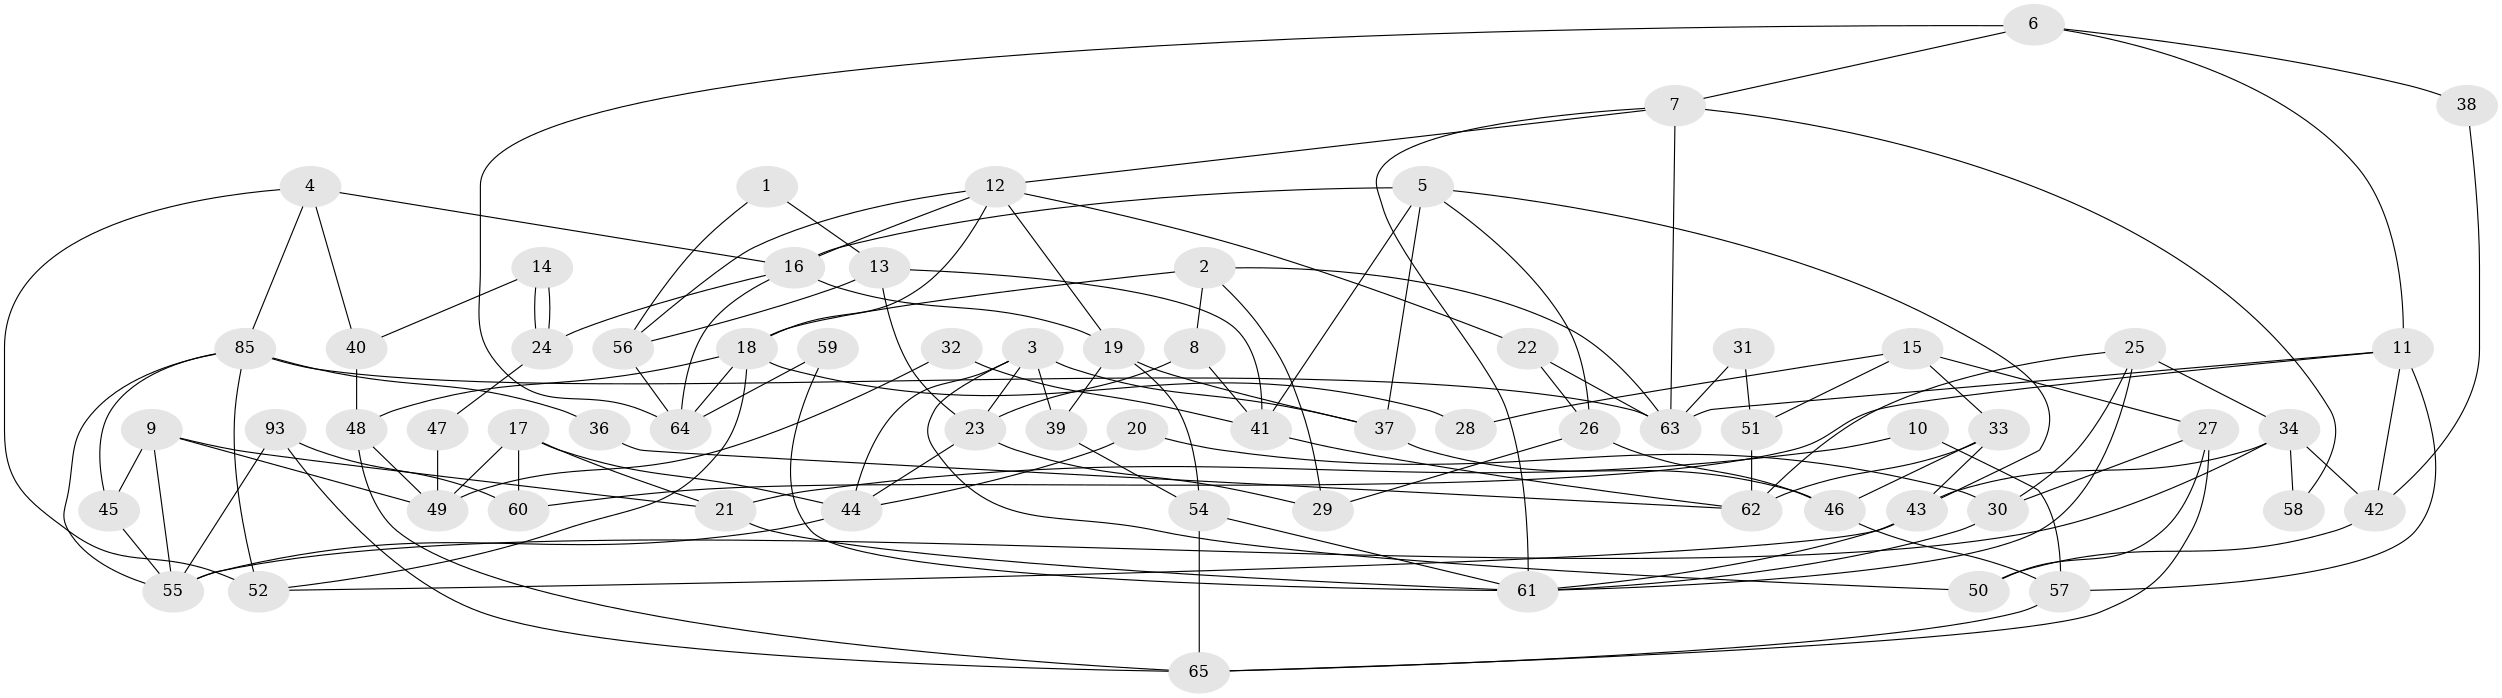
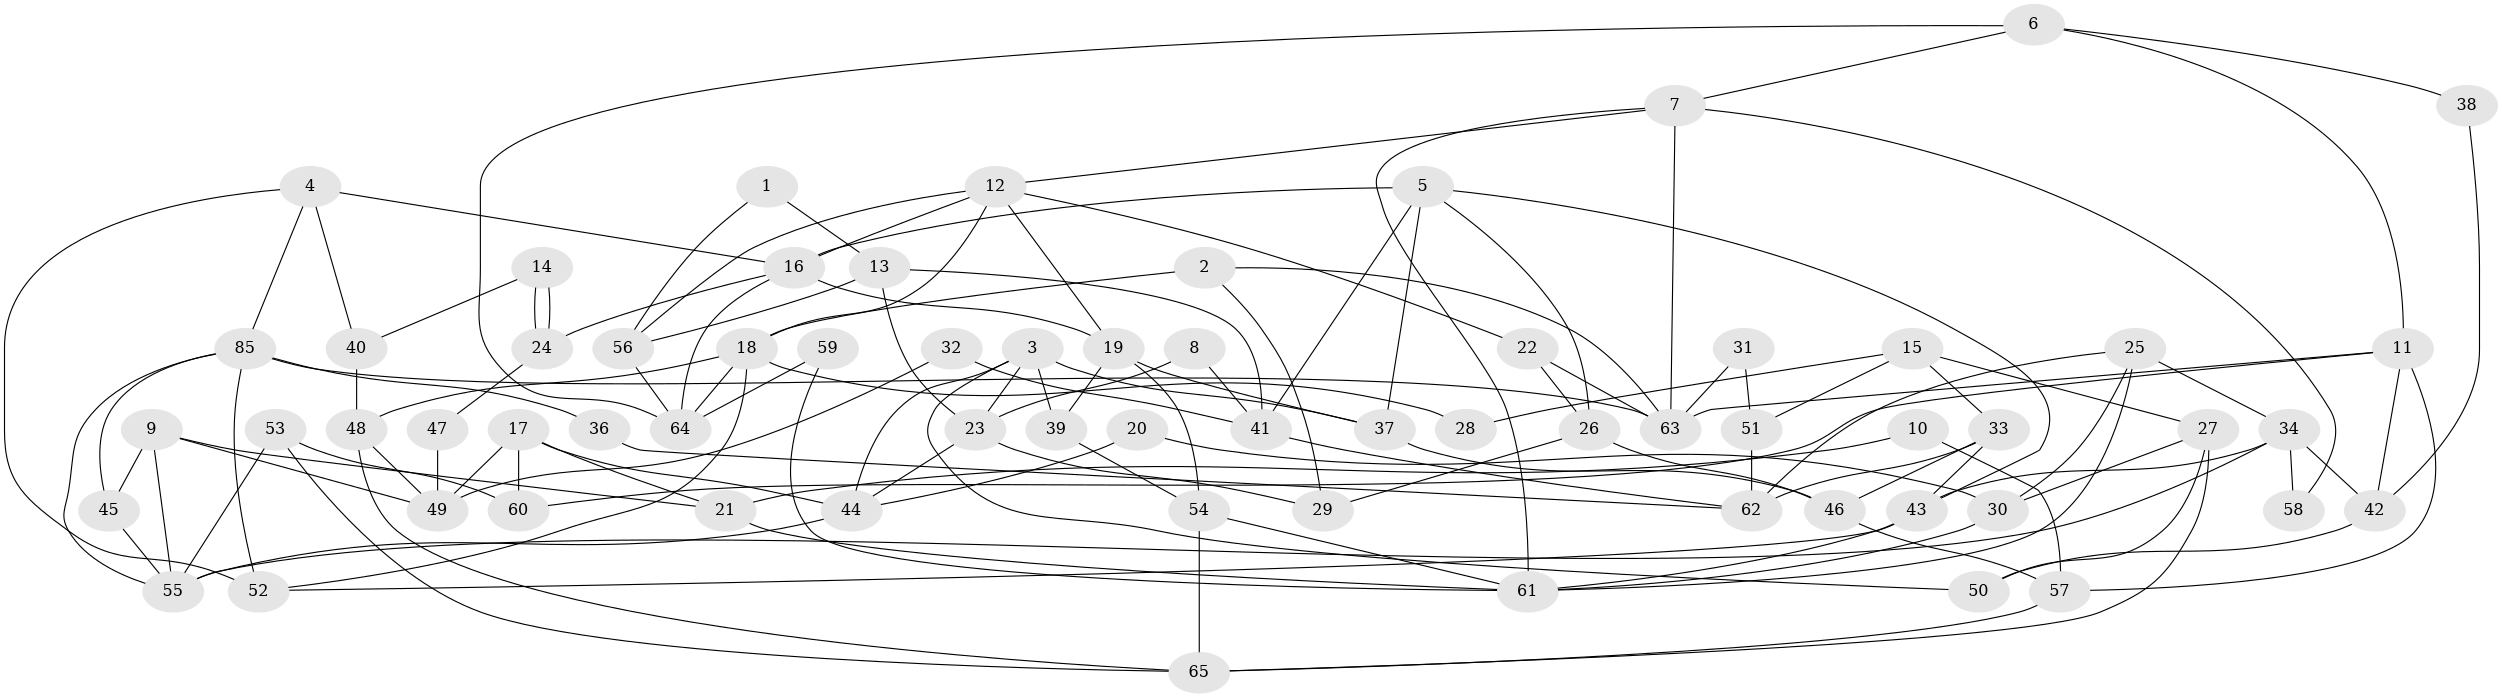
(1201, 302) -> none
(276, 430) -> (276, 430)
